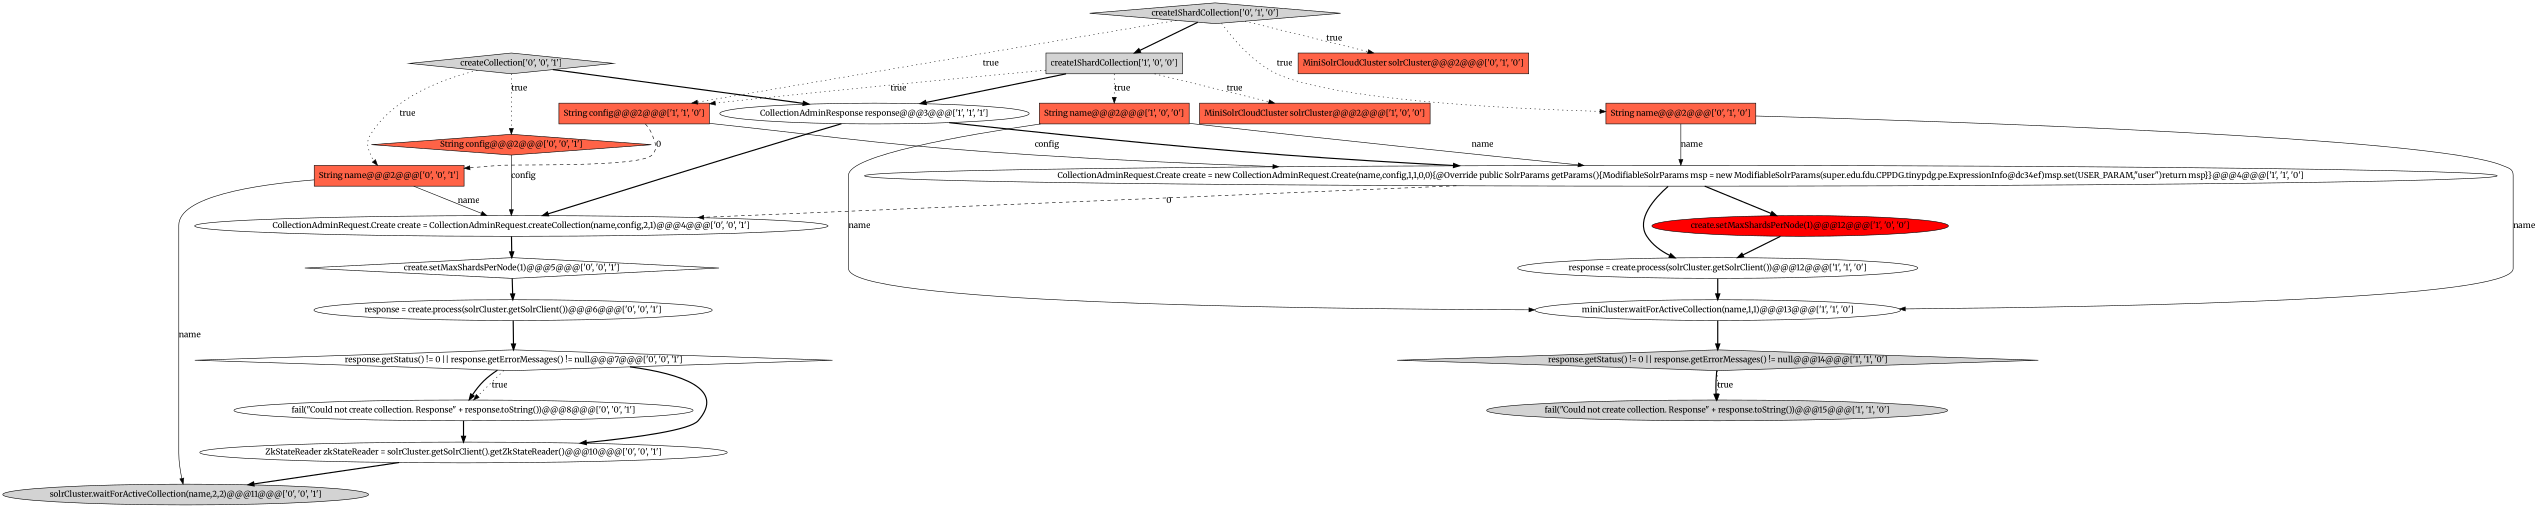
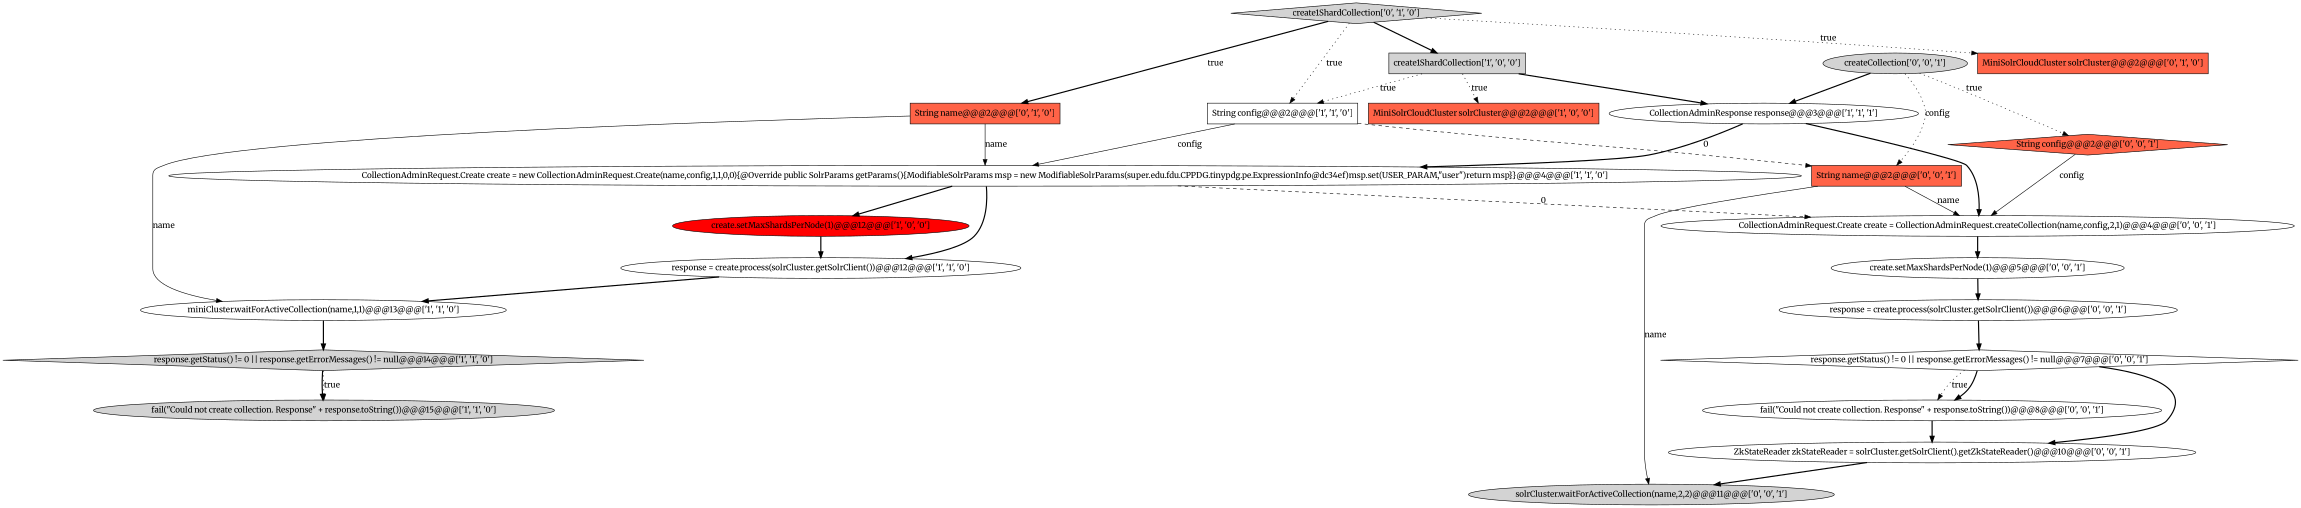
(511, 63) -> (1895, 63)
(1399, 99) -> (1178, 61)
(408, 114) -> (1938, 114)
(634, 114) -> (1283, 114)
(1114, 114) -> none
(512, 268) -> (1978, 268)
